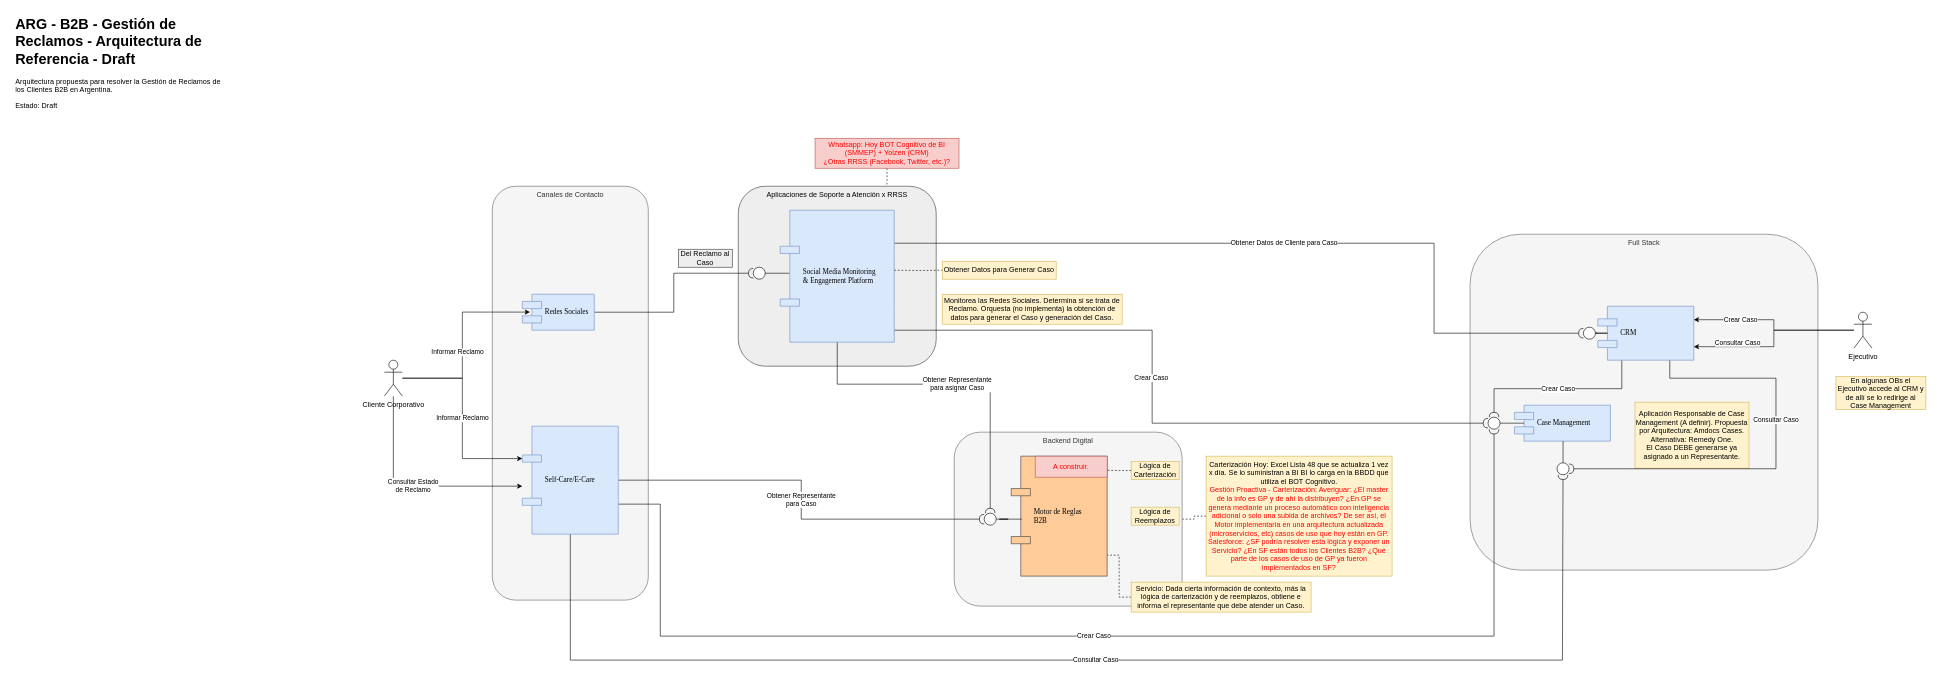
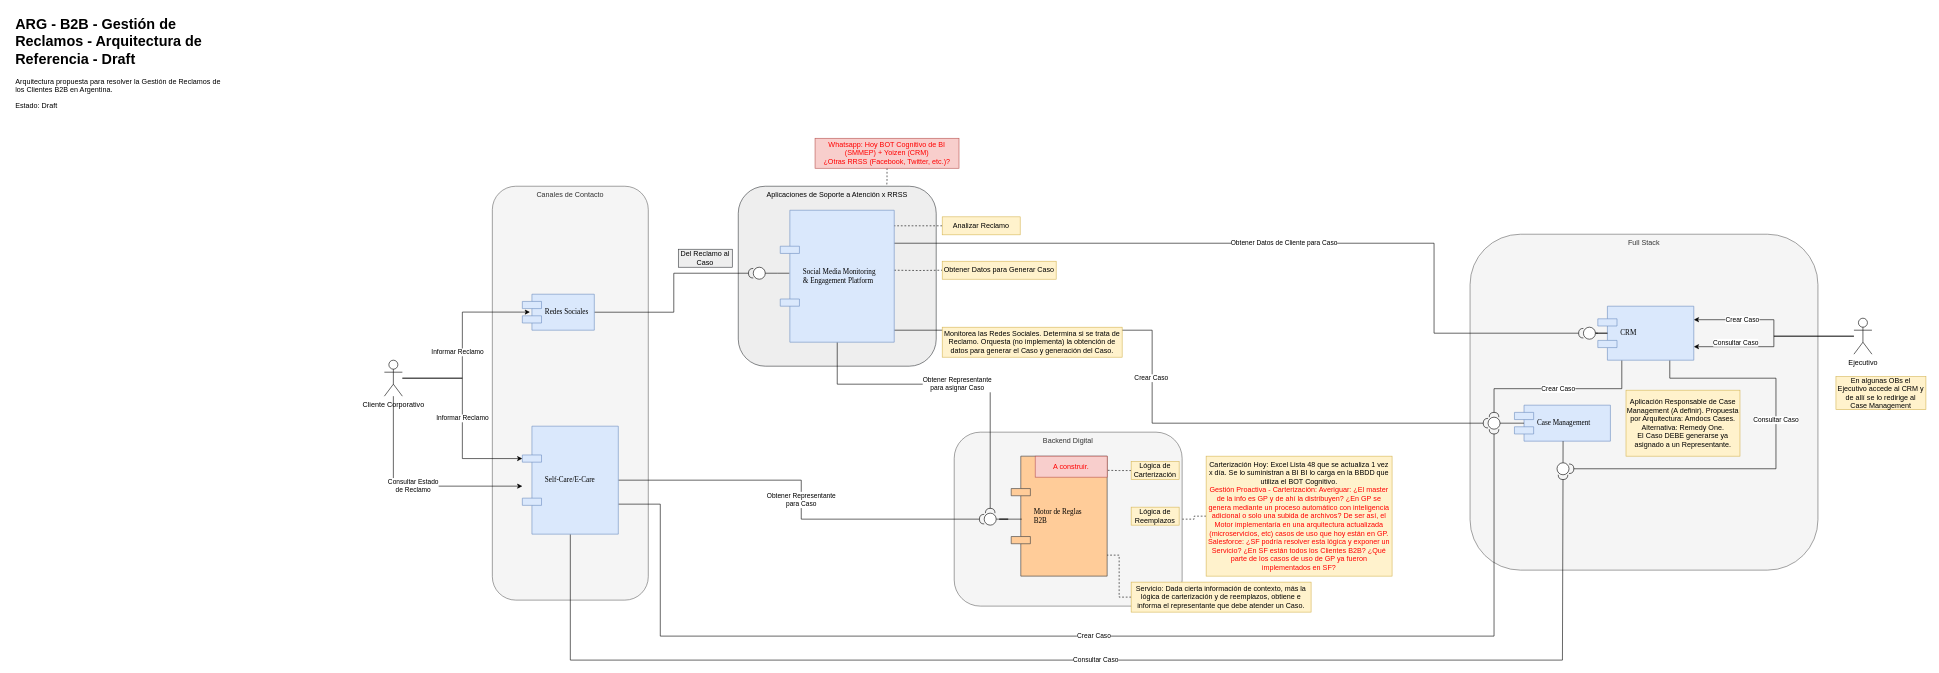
none -> (919, 226)
none -> (981, 226)
(1032, 309) -> (1032, 342)
(1863, 330) -> (1863, 336)
(1692, 435) -> (1683, 423)
